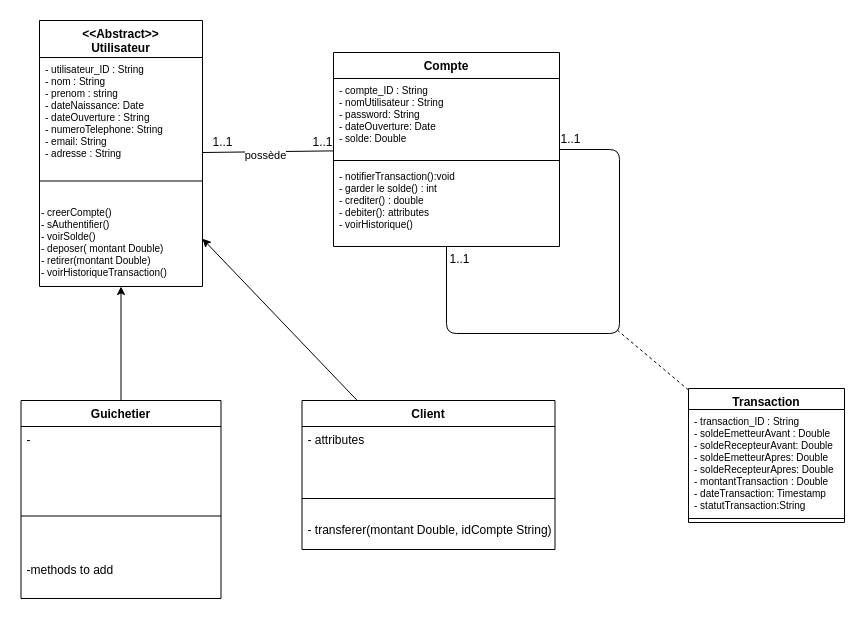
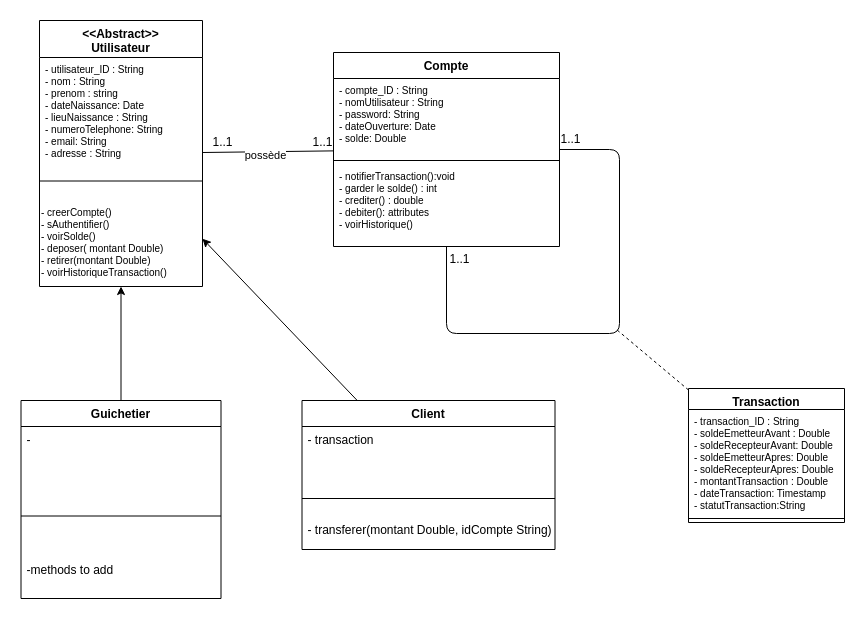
(105, 70) -> (105, 70)
(345, 440) -> (348, 440)
